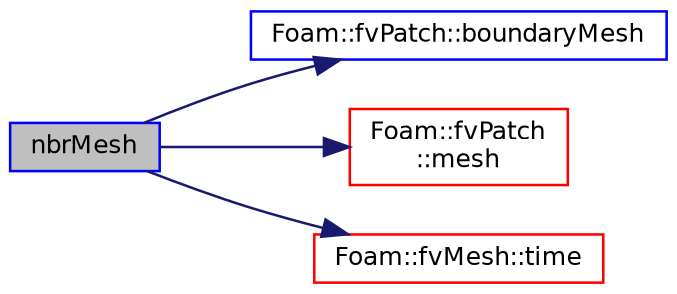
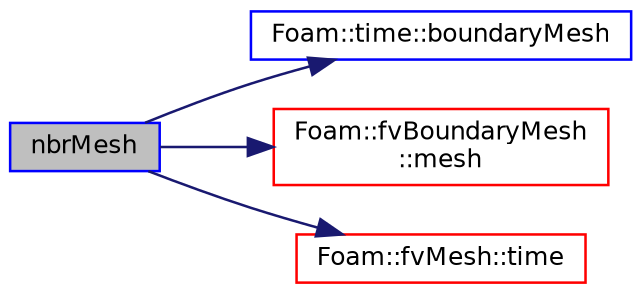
(459, 35) -> (441, 35)
(459, 147) -> (441, 147)
